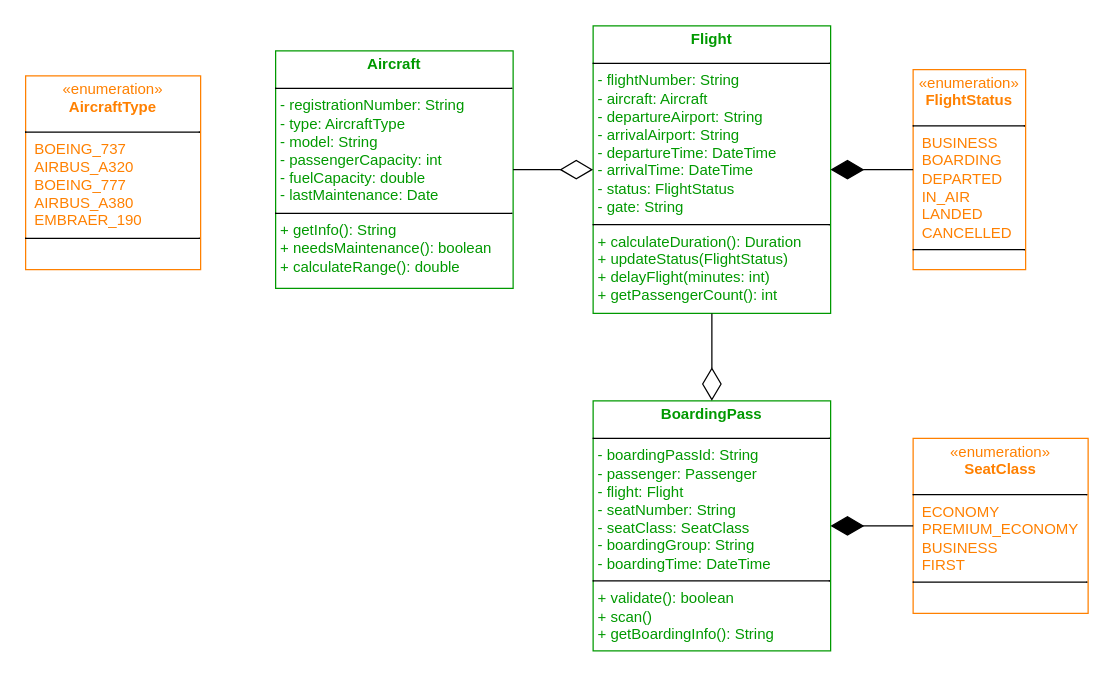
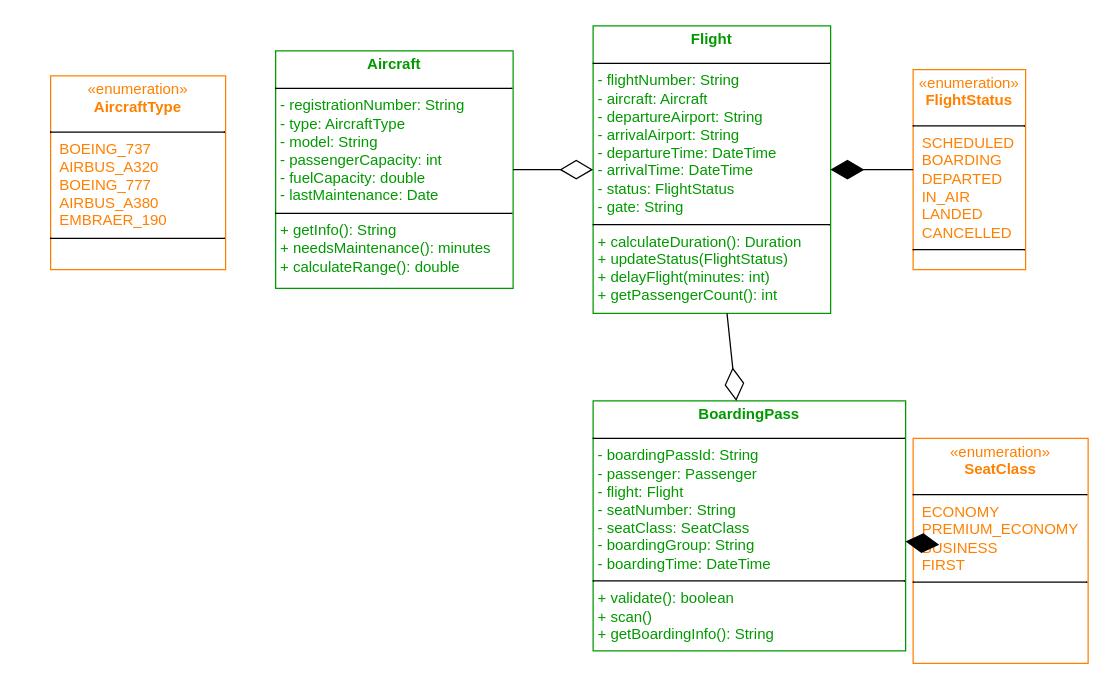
(388, 141) -> (388, 141)
(966, 141) -> (966, 141)
(113, 173) -> (138, 173)
(712, 526) -> (749, 526)
(1001, 526) -> (1001, 551)
